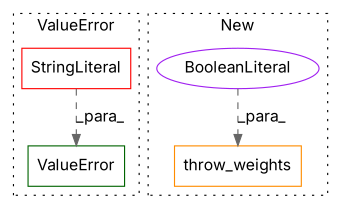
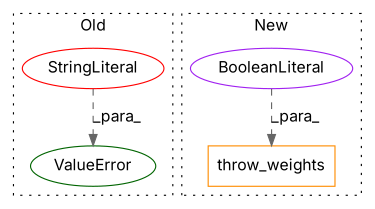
(76, 26) -> (93, 26)
(76, 68) -> (93, 68)
(76, 166) -> (93, 166)
